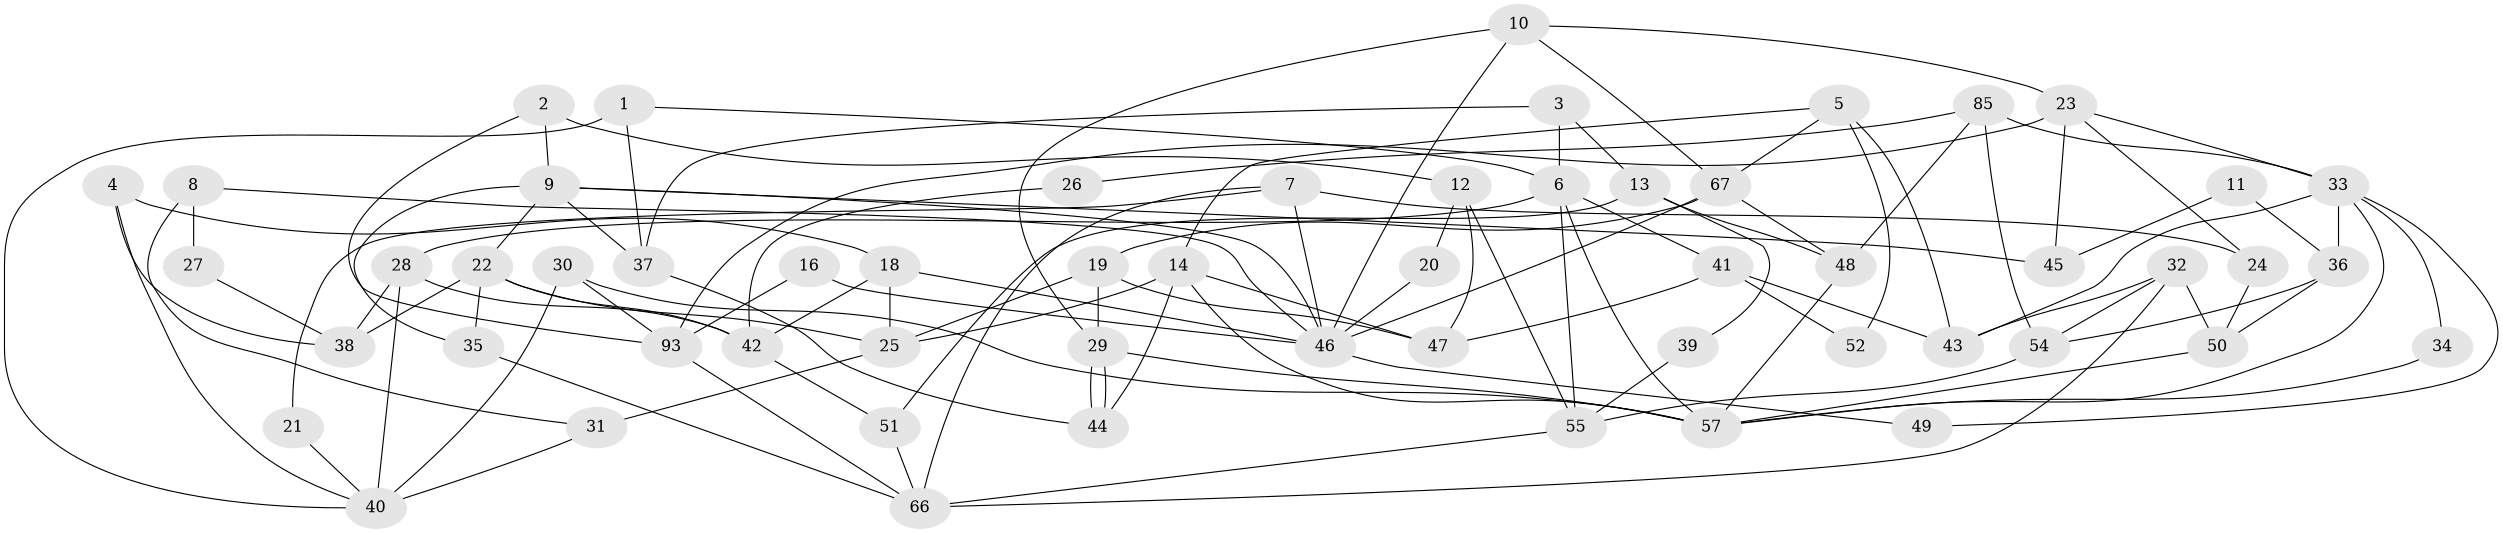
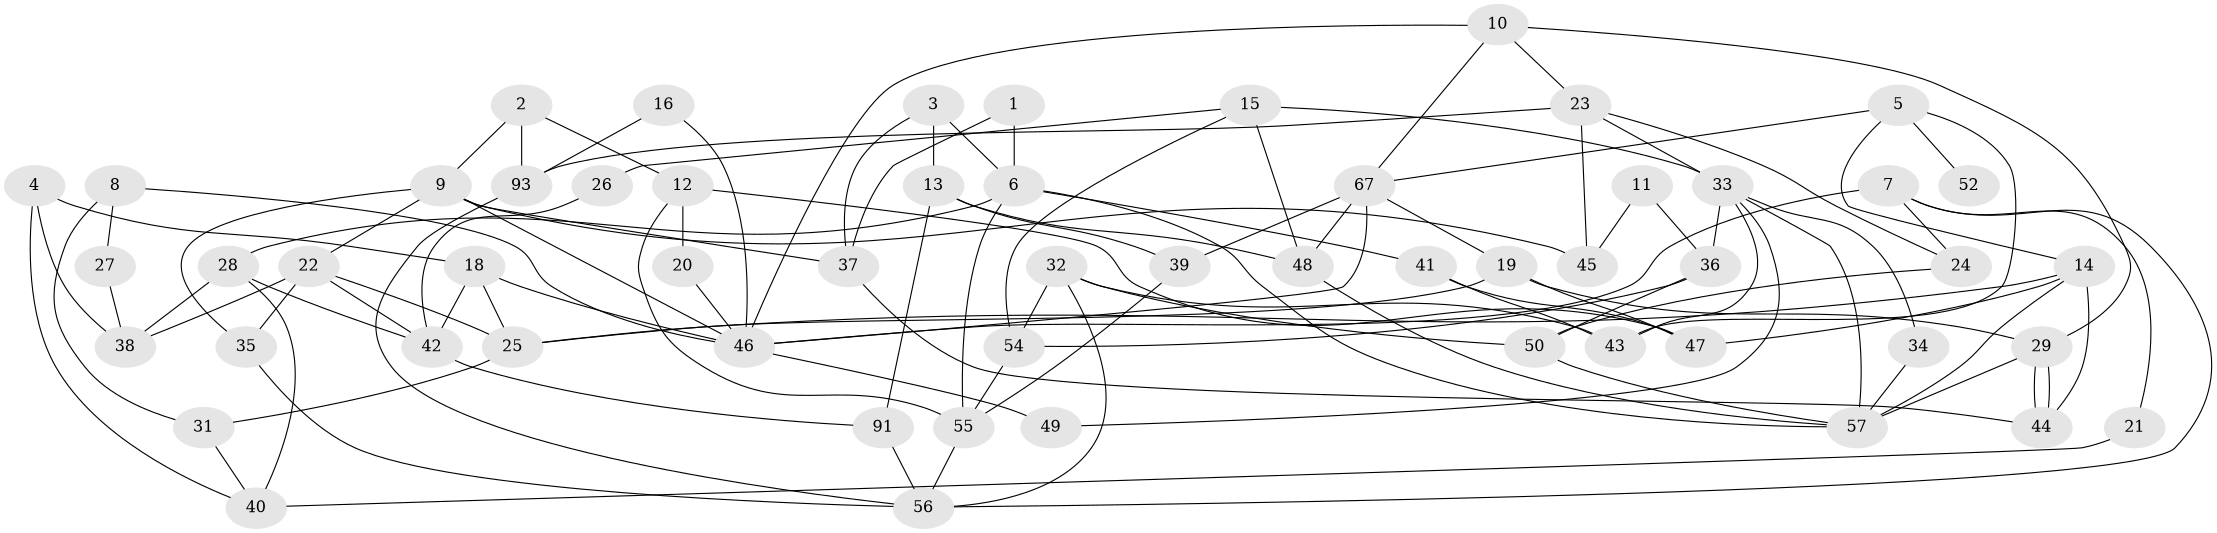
(1984, 105) -> (1250, 105)
(36, 191) -> none
none -> (1276, 225)
(563, 266) -> none
(1789, 307) -> none
(890, 428) -> (883, 428)
(920, 508) -> (924, 508)
